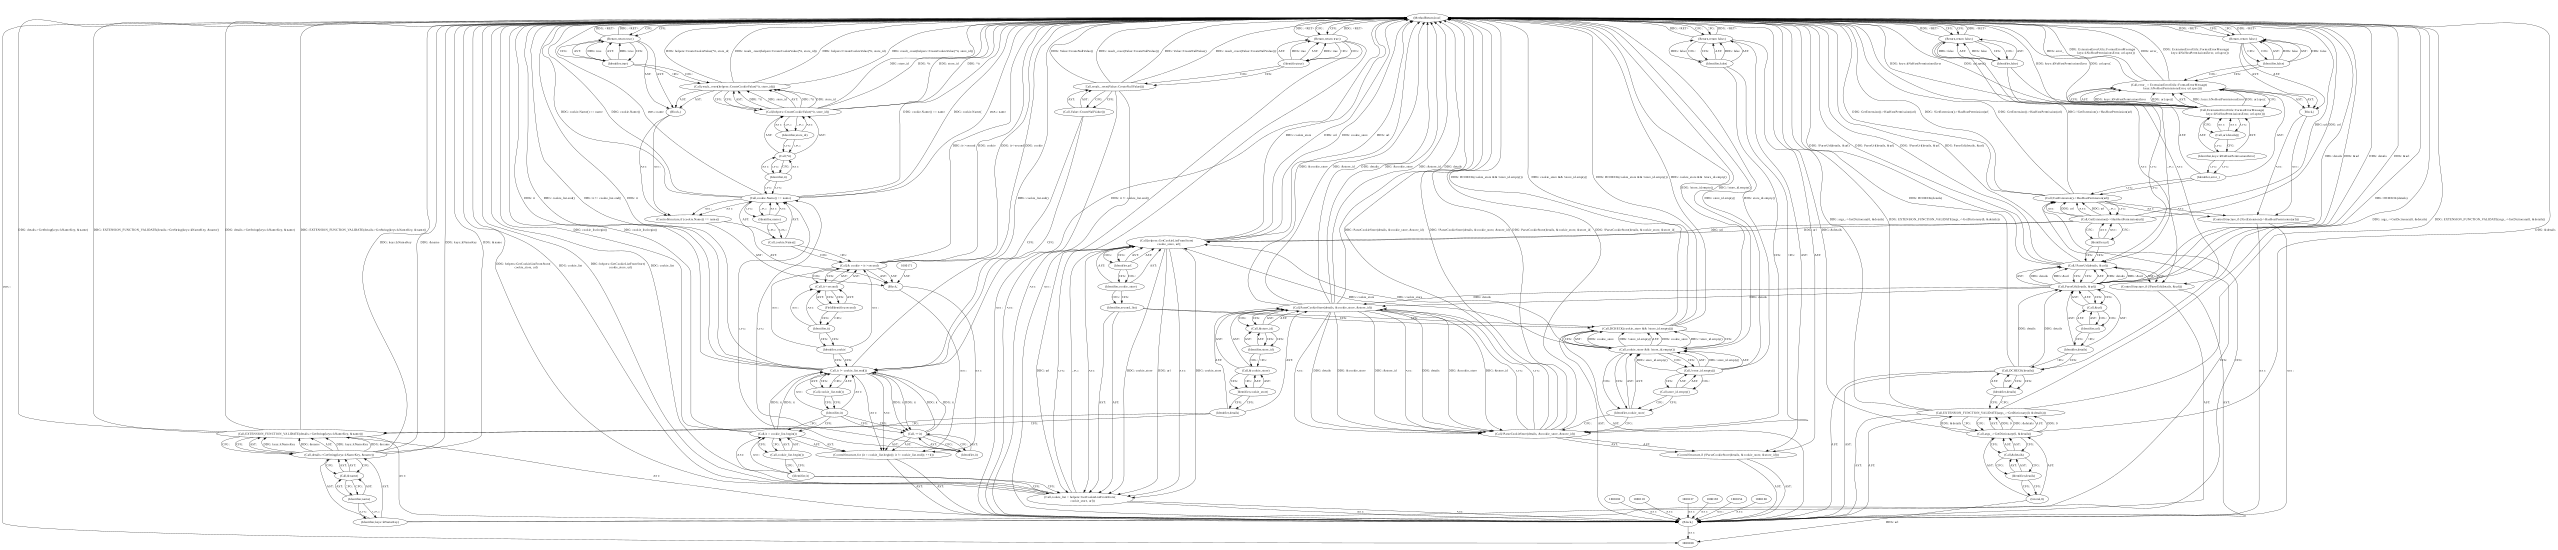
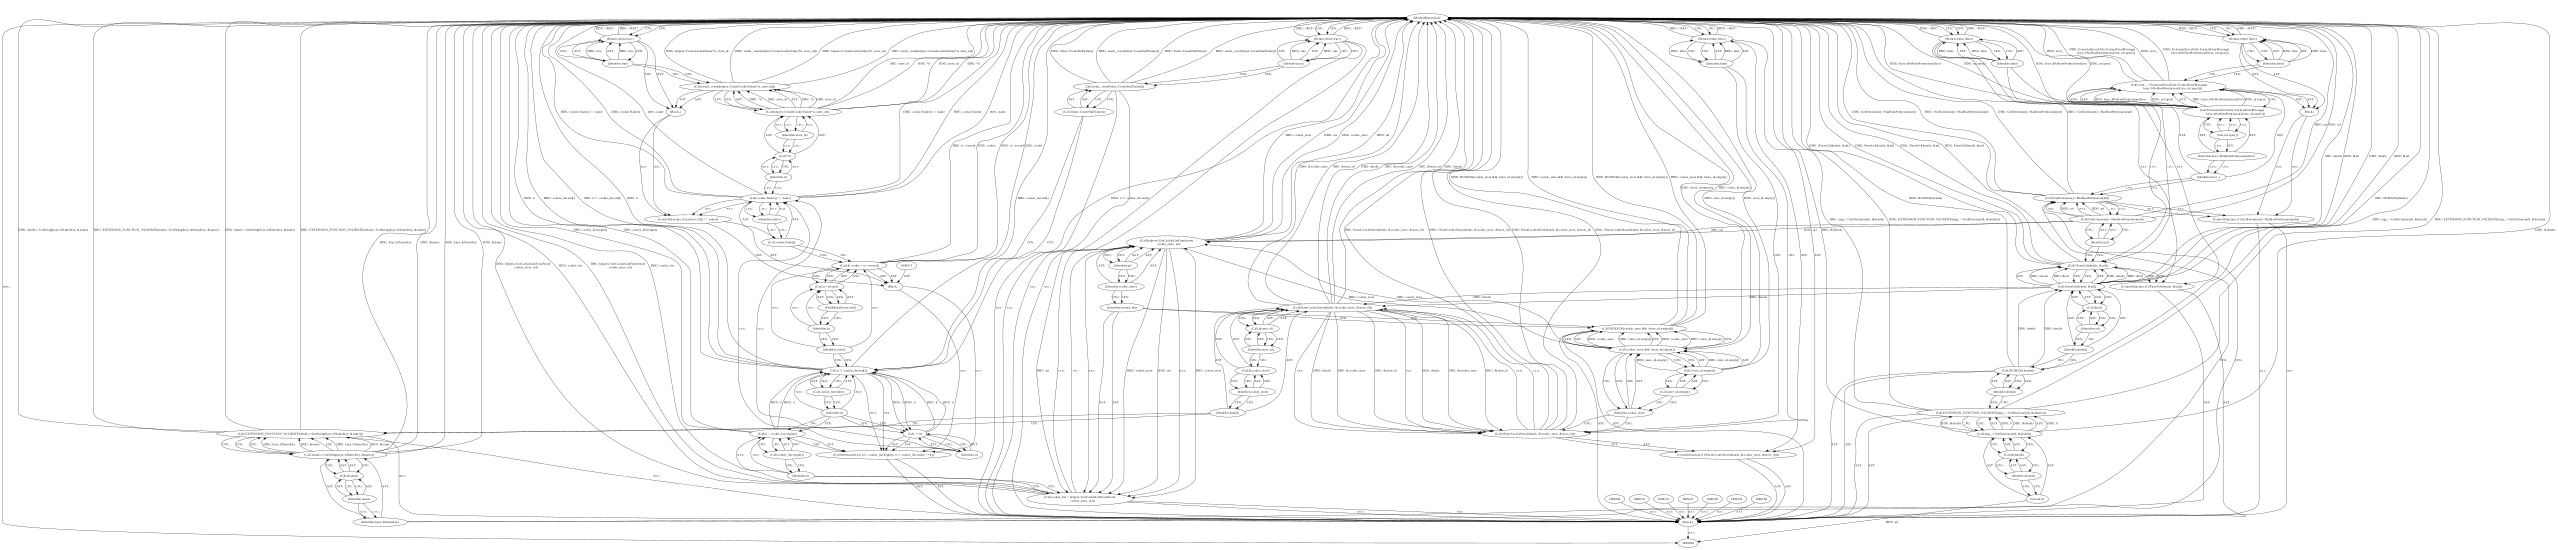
(2227, 135) -> (2227, 135)
(688, 219) -> (688, 219)
none -> (1664, 499)
